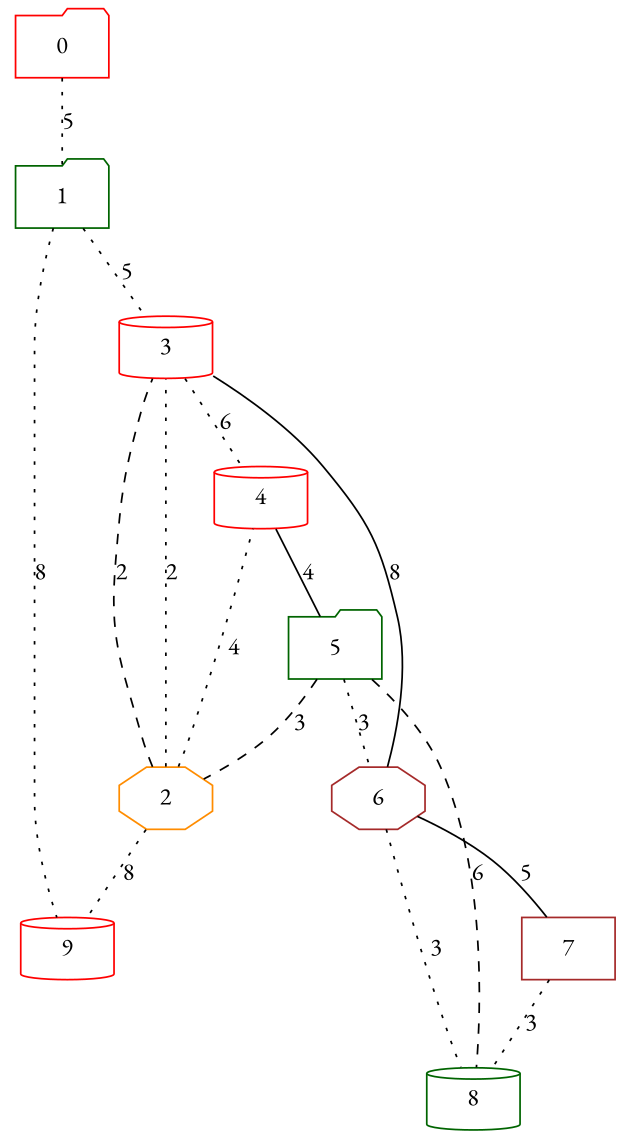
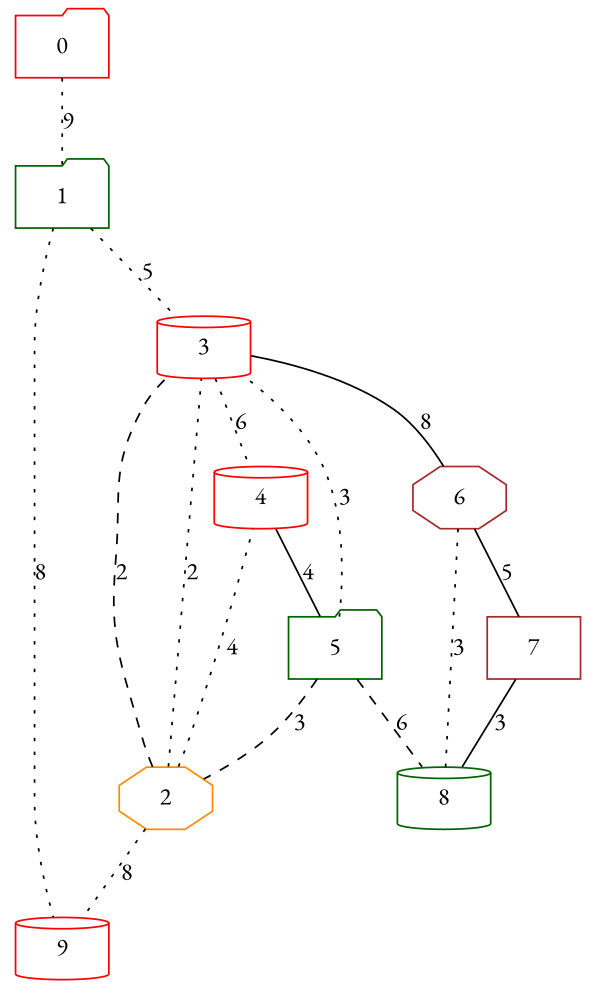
(68, 122) -> (68, 122)
(357, 723) -> (329, 482)
(521, 1024) -> (489, 723)
